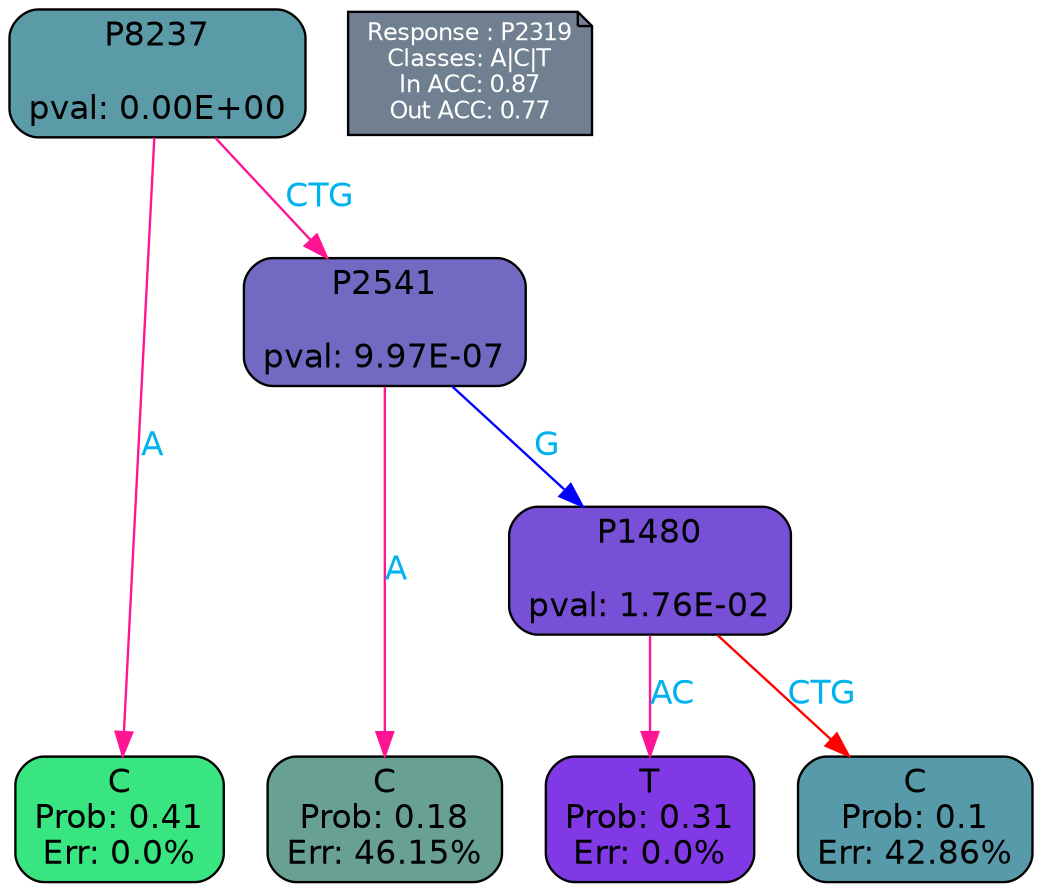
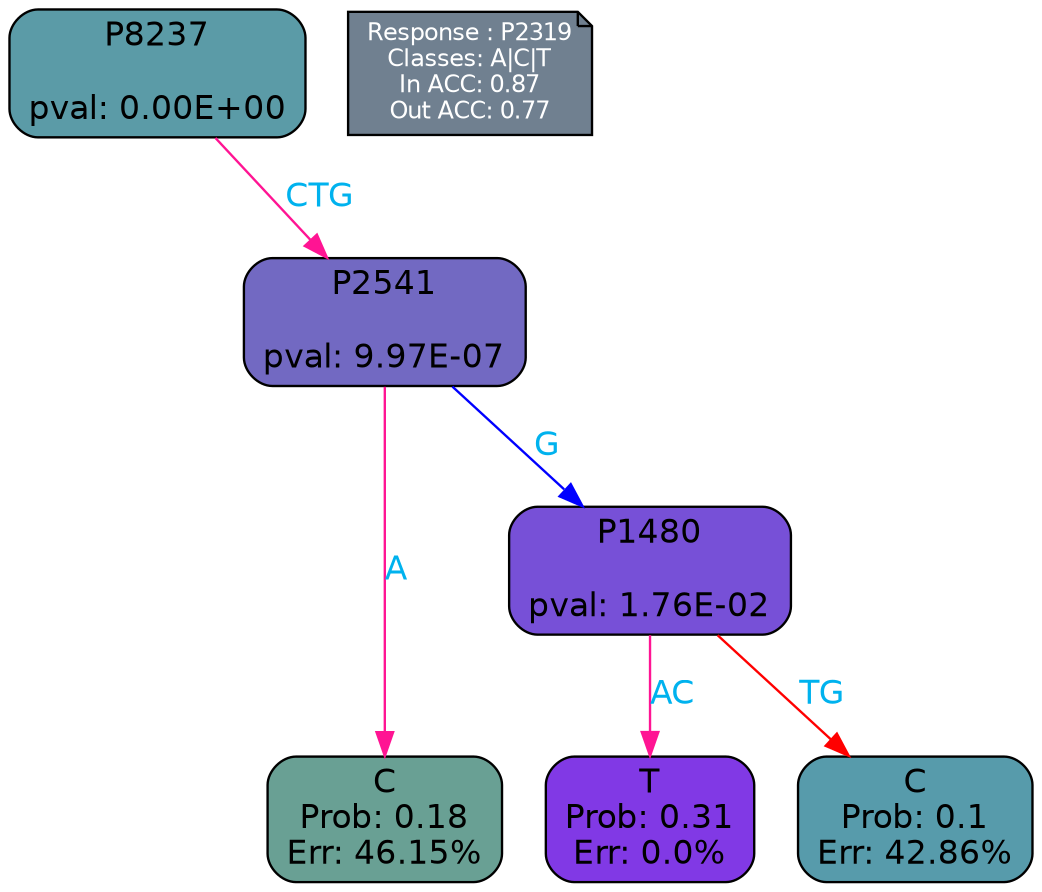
(822, 695) -> (822, 695)
(120, 819) -> none
